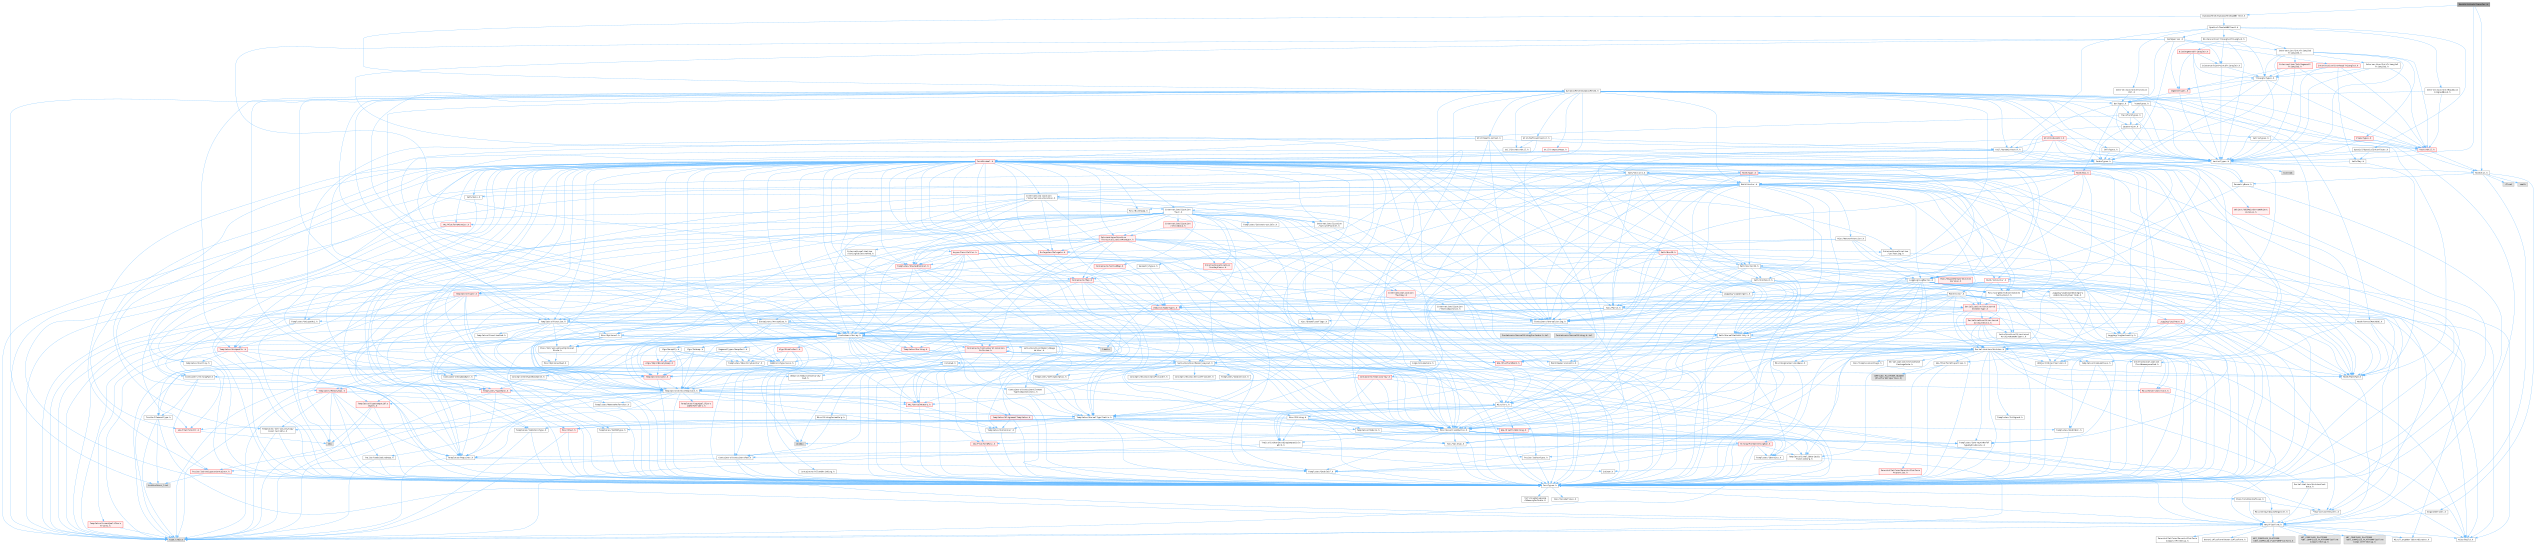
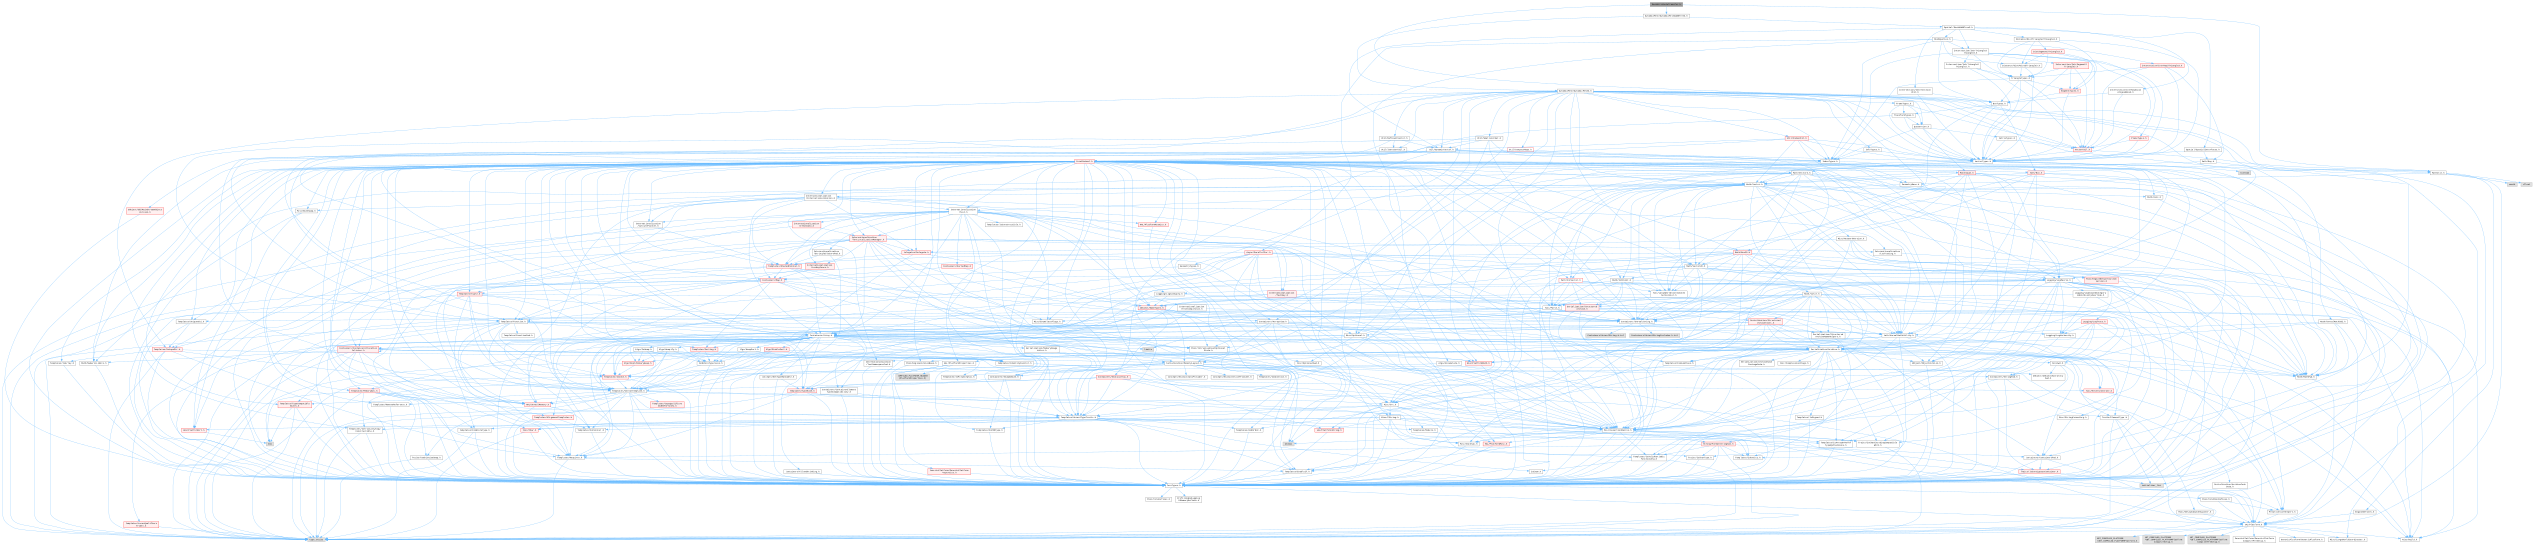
(696, 102) -> none
(1980, 308) -> (1582, 308)
(733, 349) -> (749, 349)
